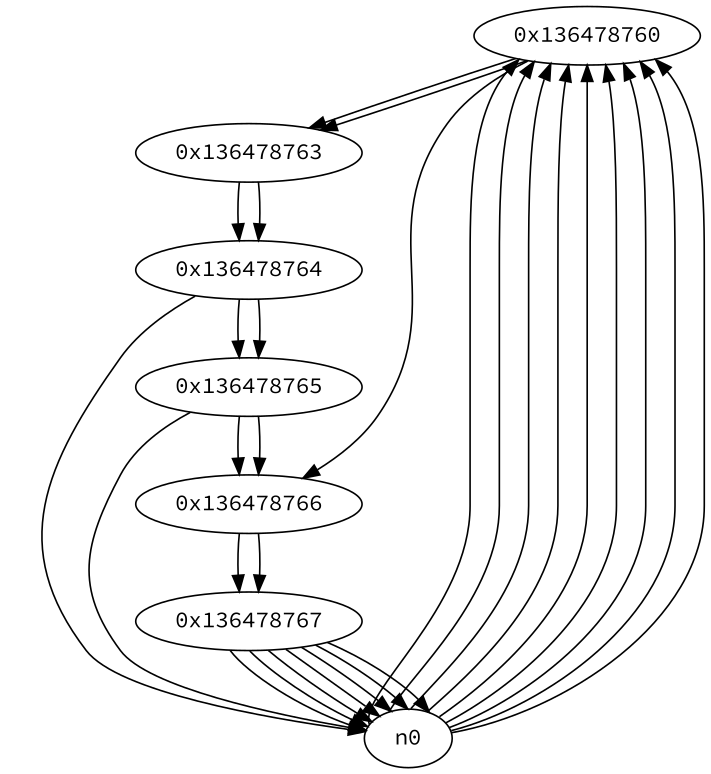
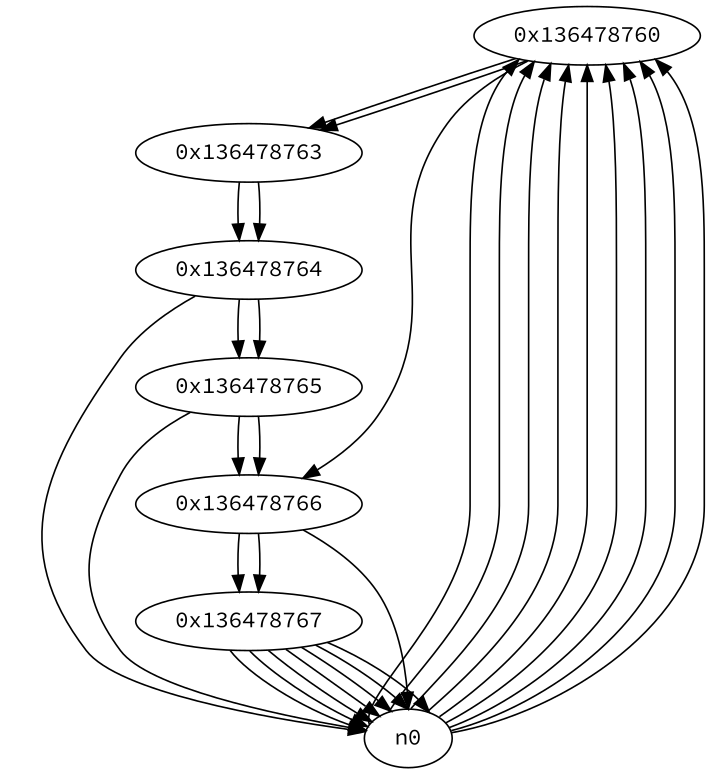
none -> (380, 596)
